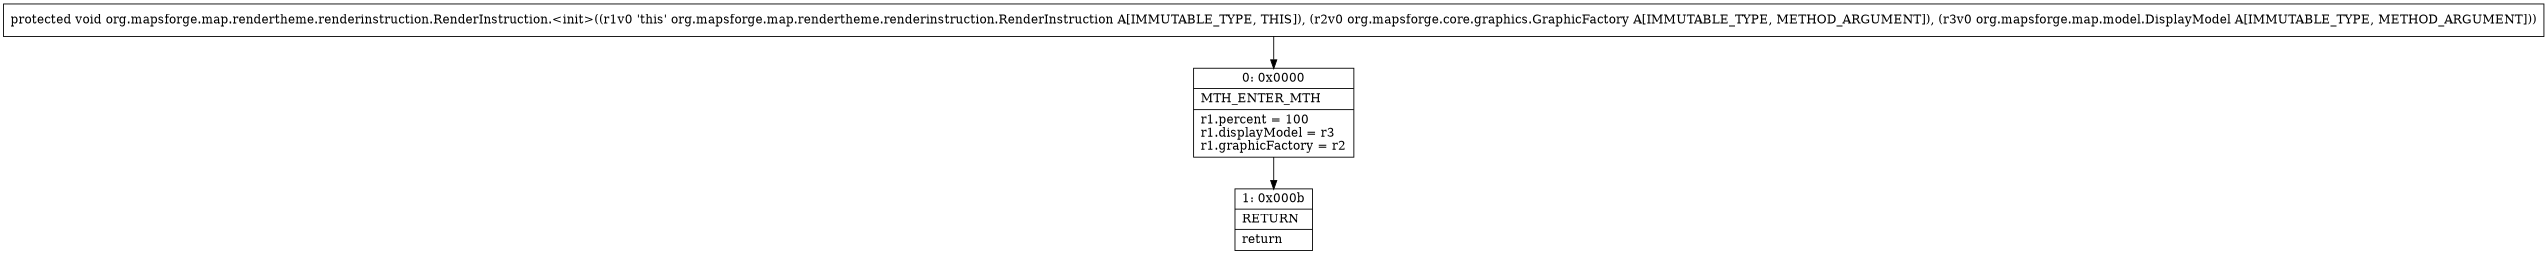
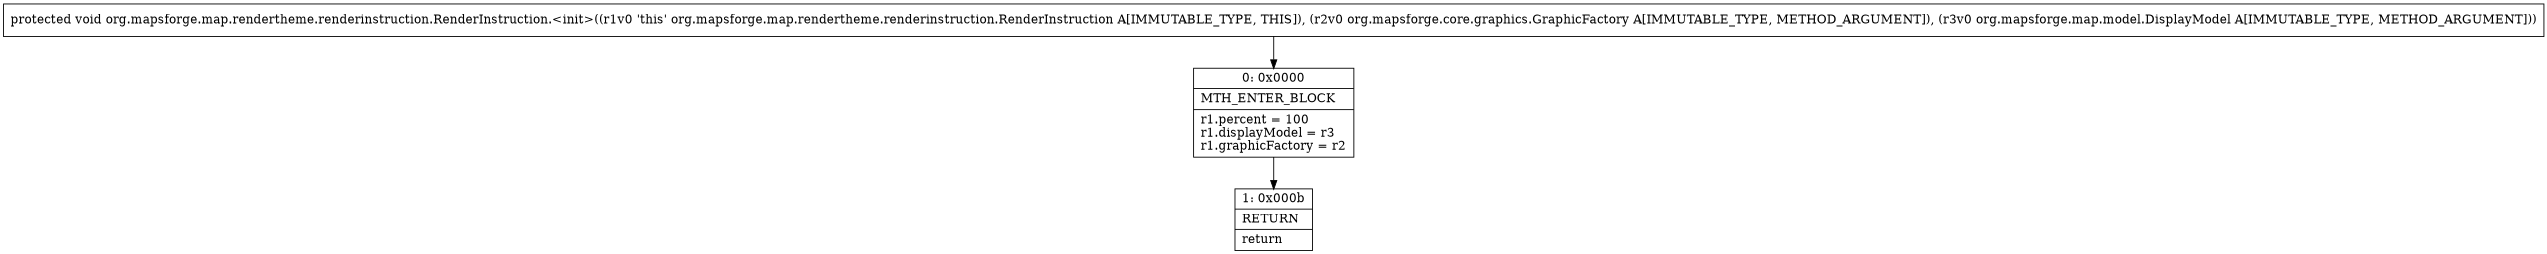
(1261, 99) -> (1268, 99)
